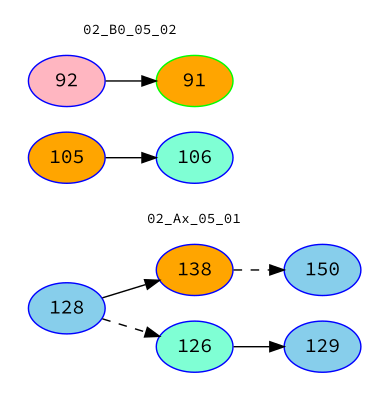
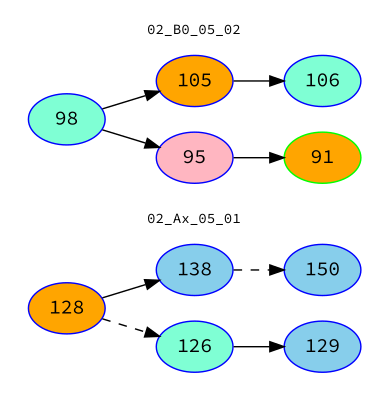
(67, 81) -> (195, 158)
none -> (67, 119)
(195, 270) -> (195, 270)
(67, 308) -> (67, 308)
